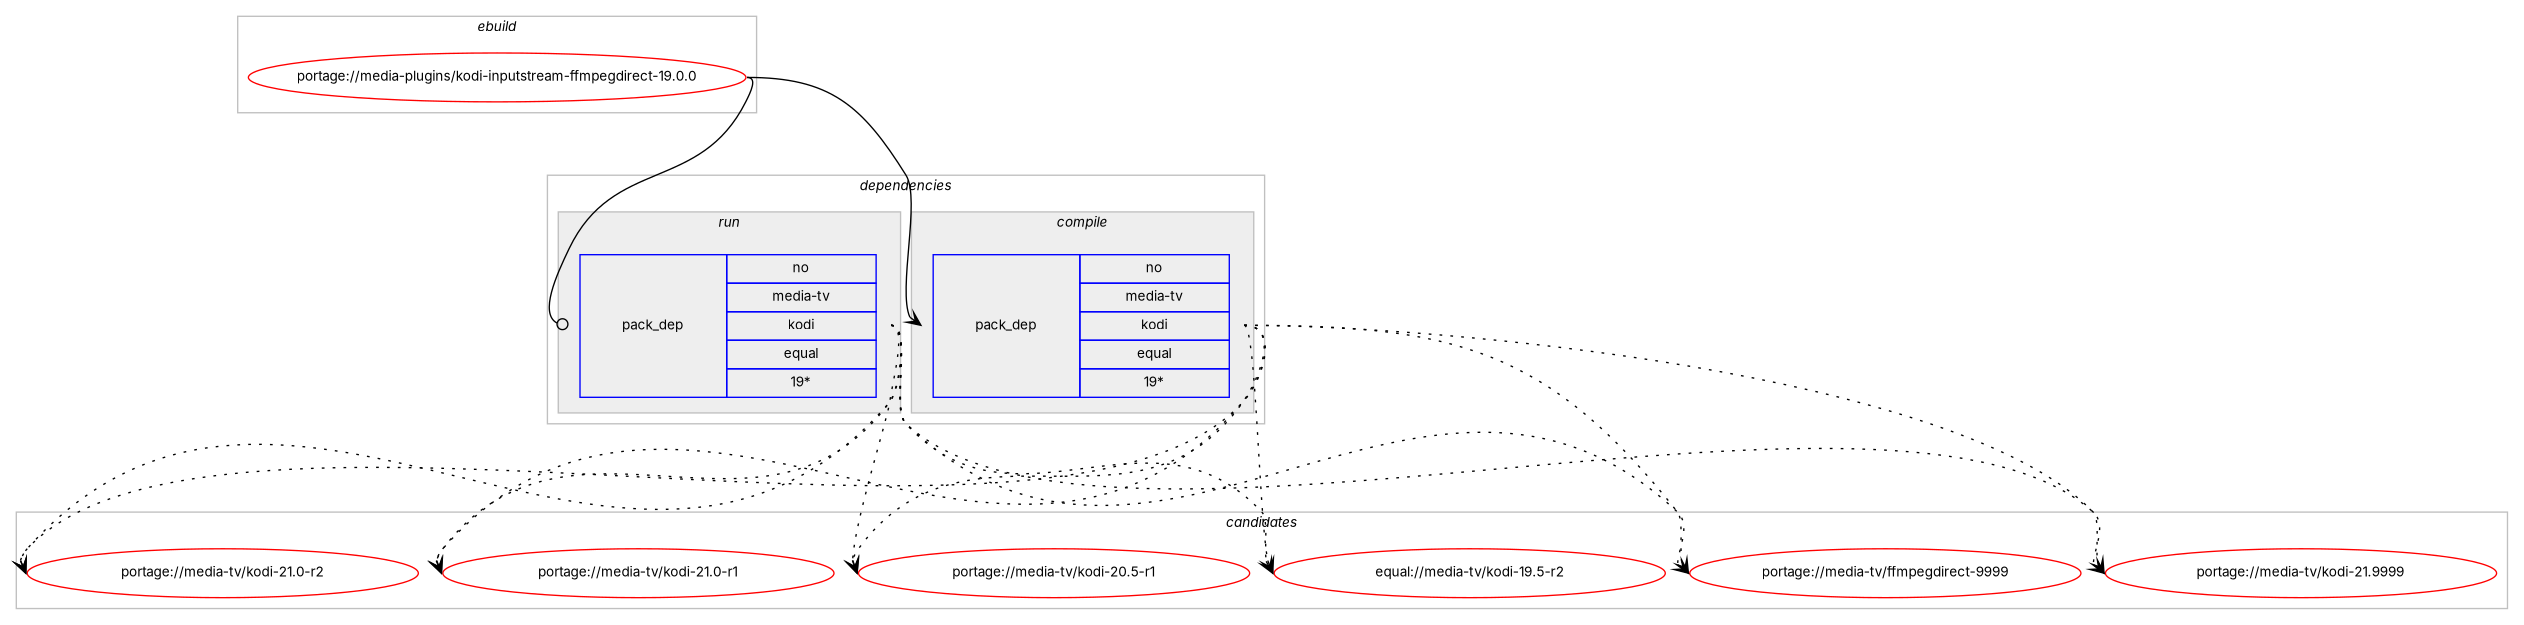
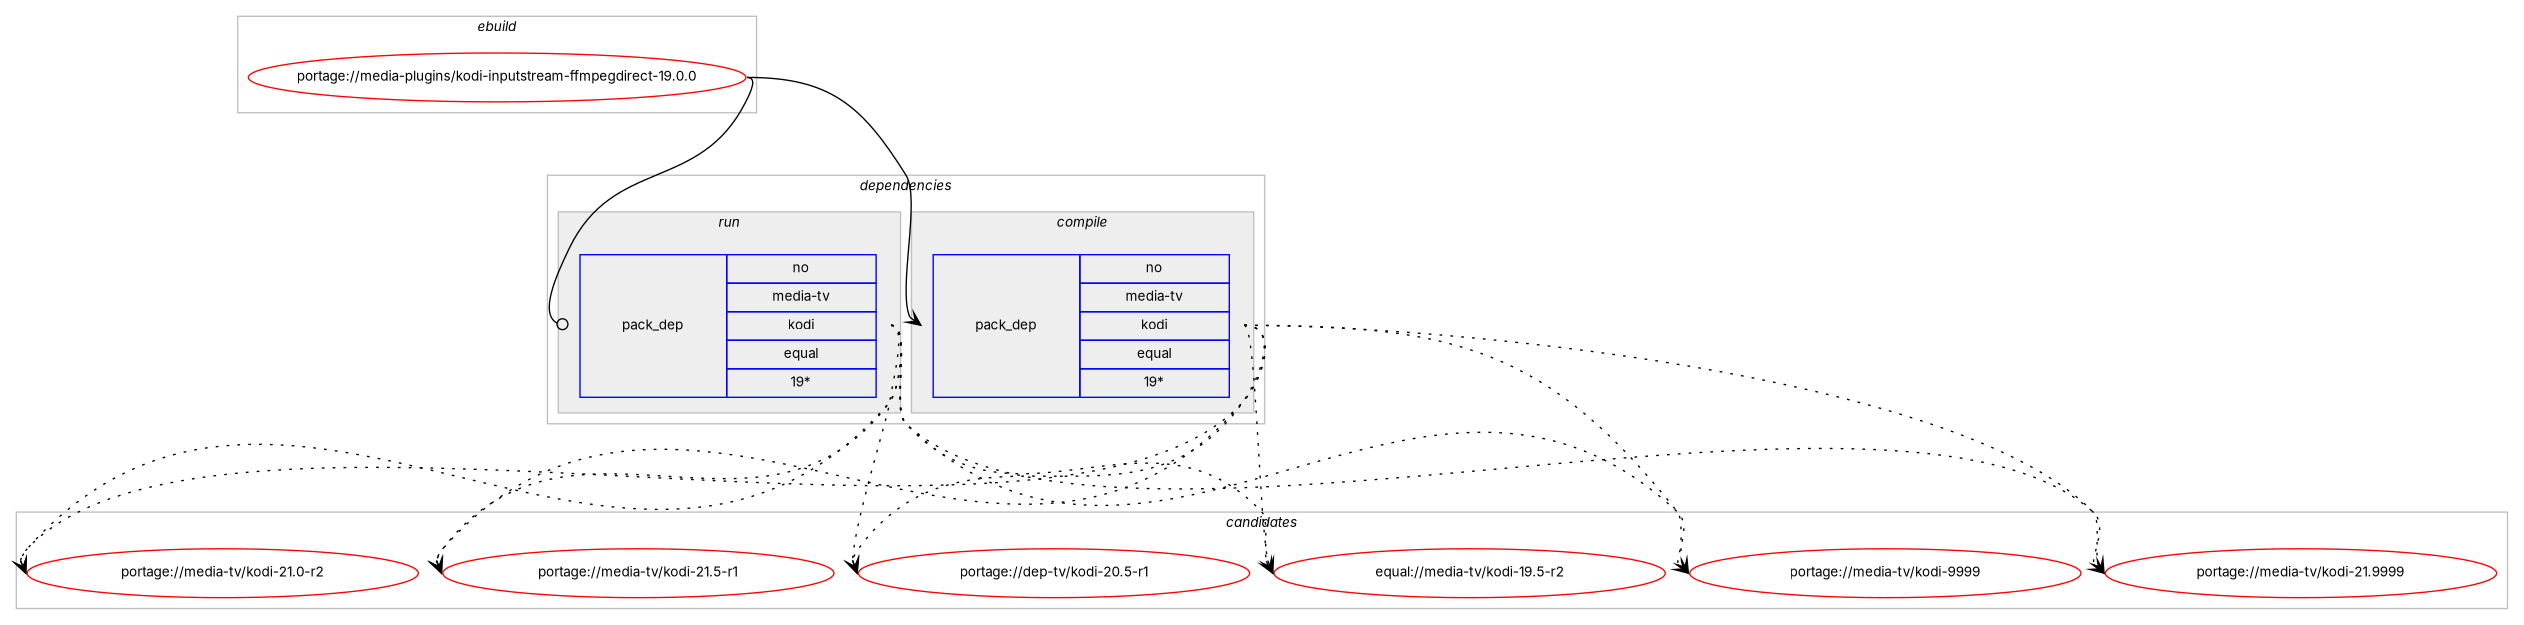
(638, 573) -> (638, 573)
(1054, 573) -> (1054, 573)
(1885, 573) -> (1885, 573)
